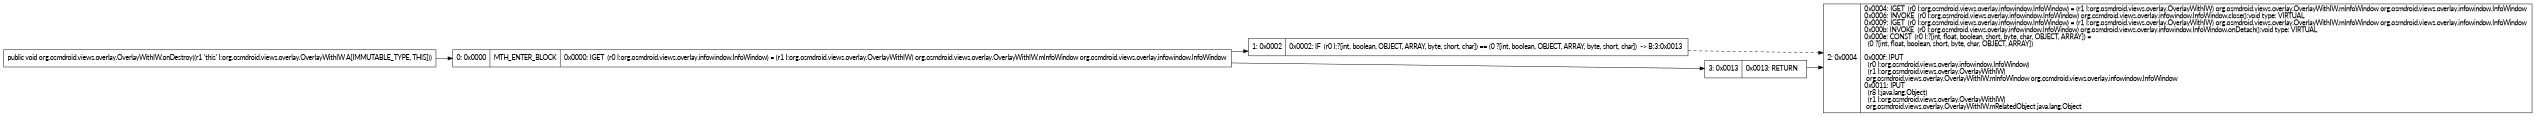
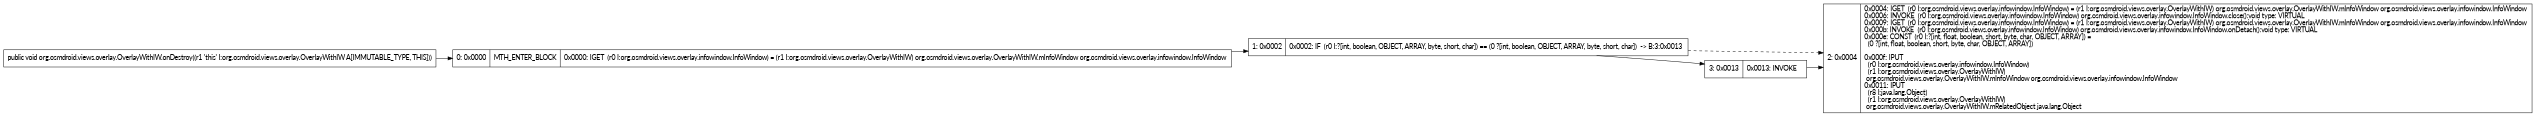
(1466, 66) -> (1648, 59)
(1774, 69) -> (1774, 69)
